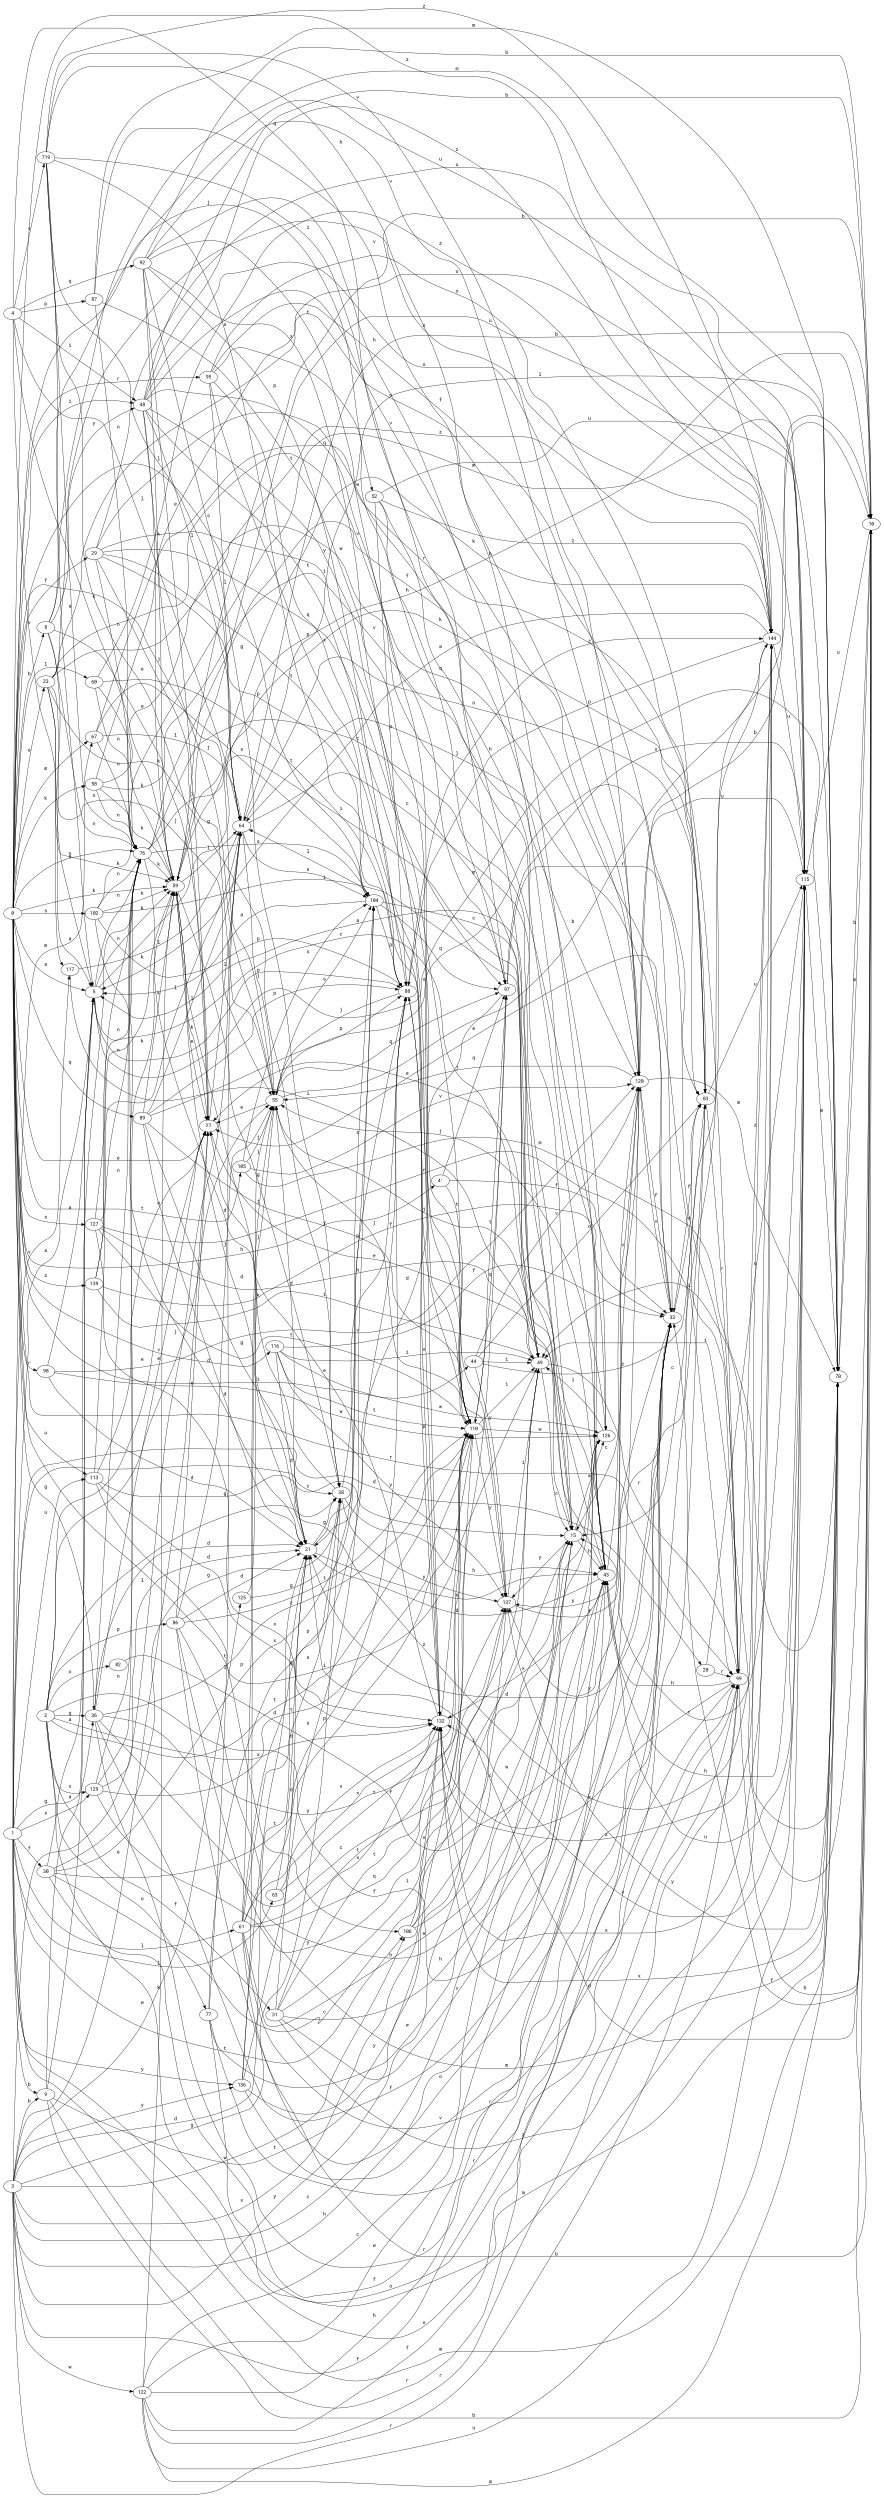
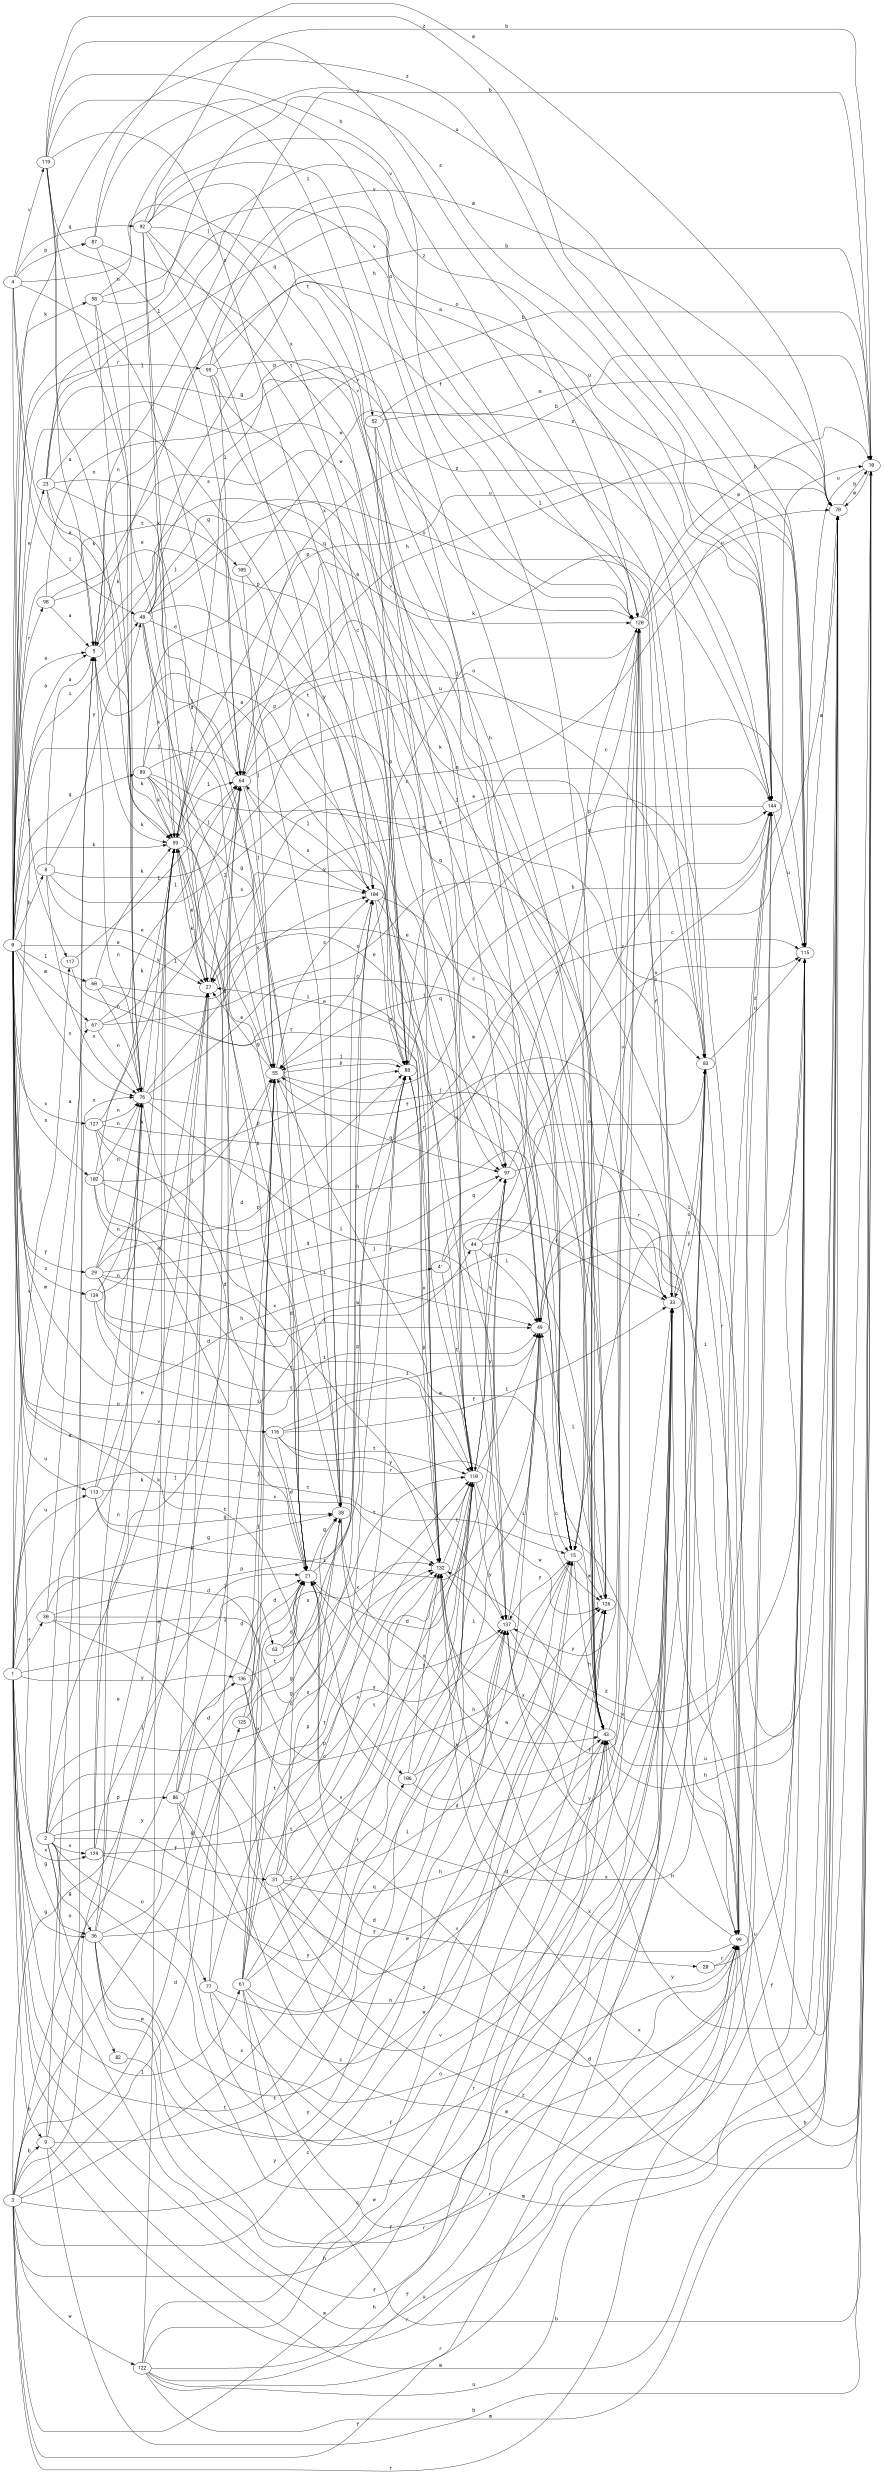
(46, 158) -> (46, 162)
(450, 1059) -> (467, 888)
(441, 1101) -> none
(267, 2143) -> (397, 2232)
